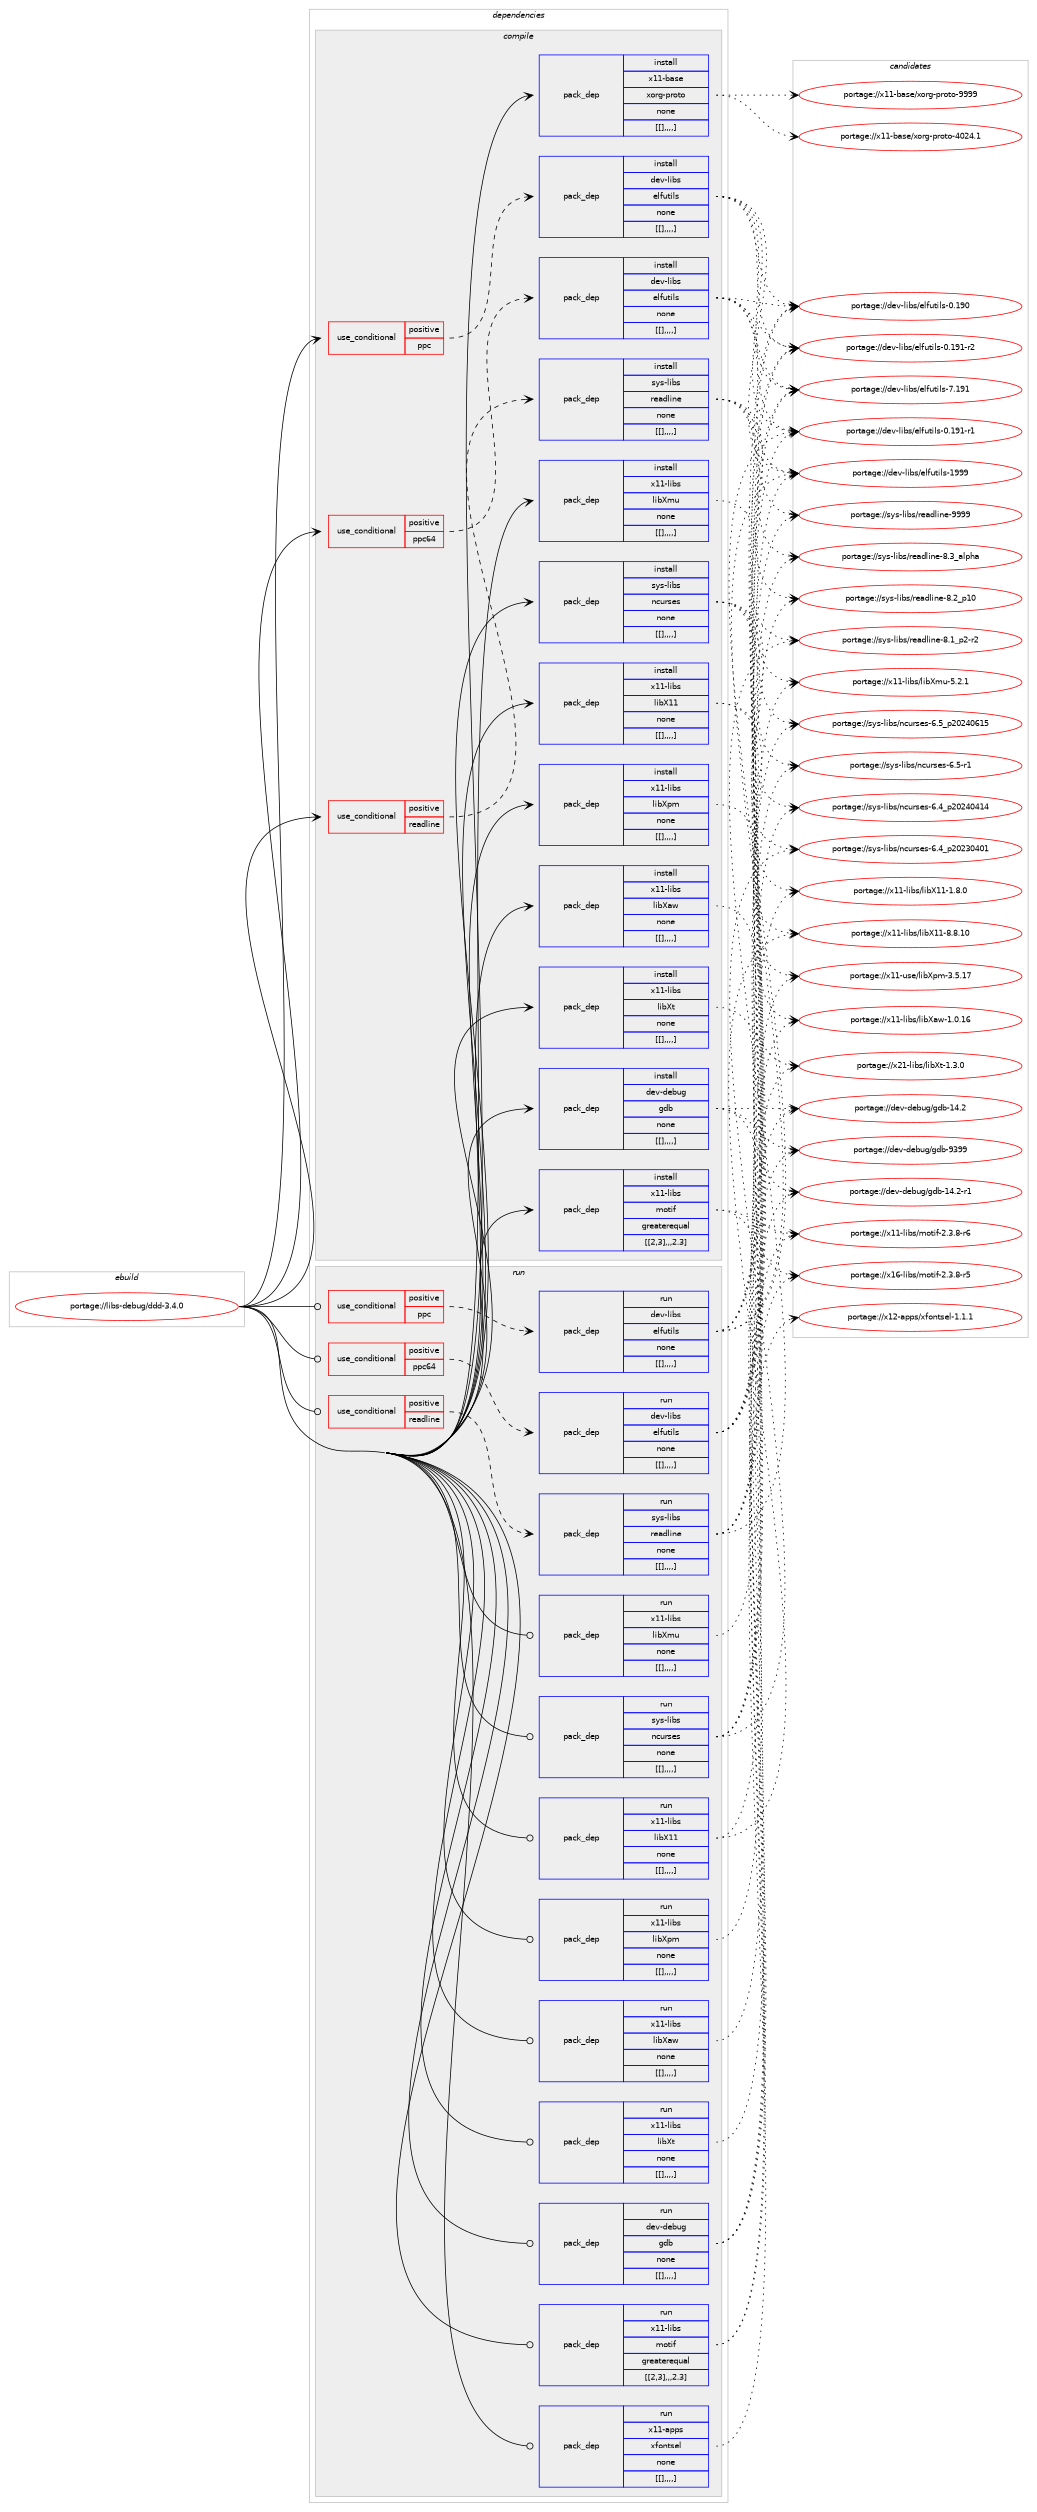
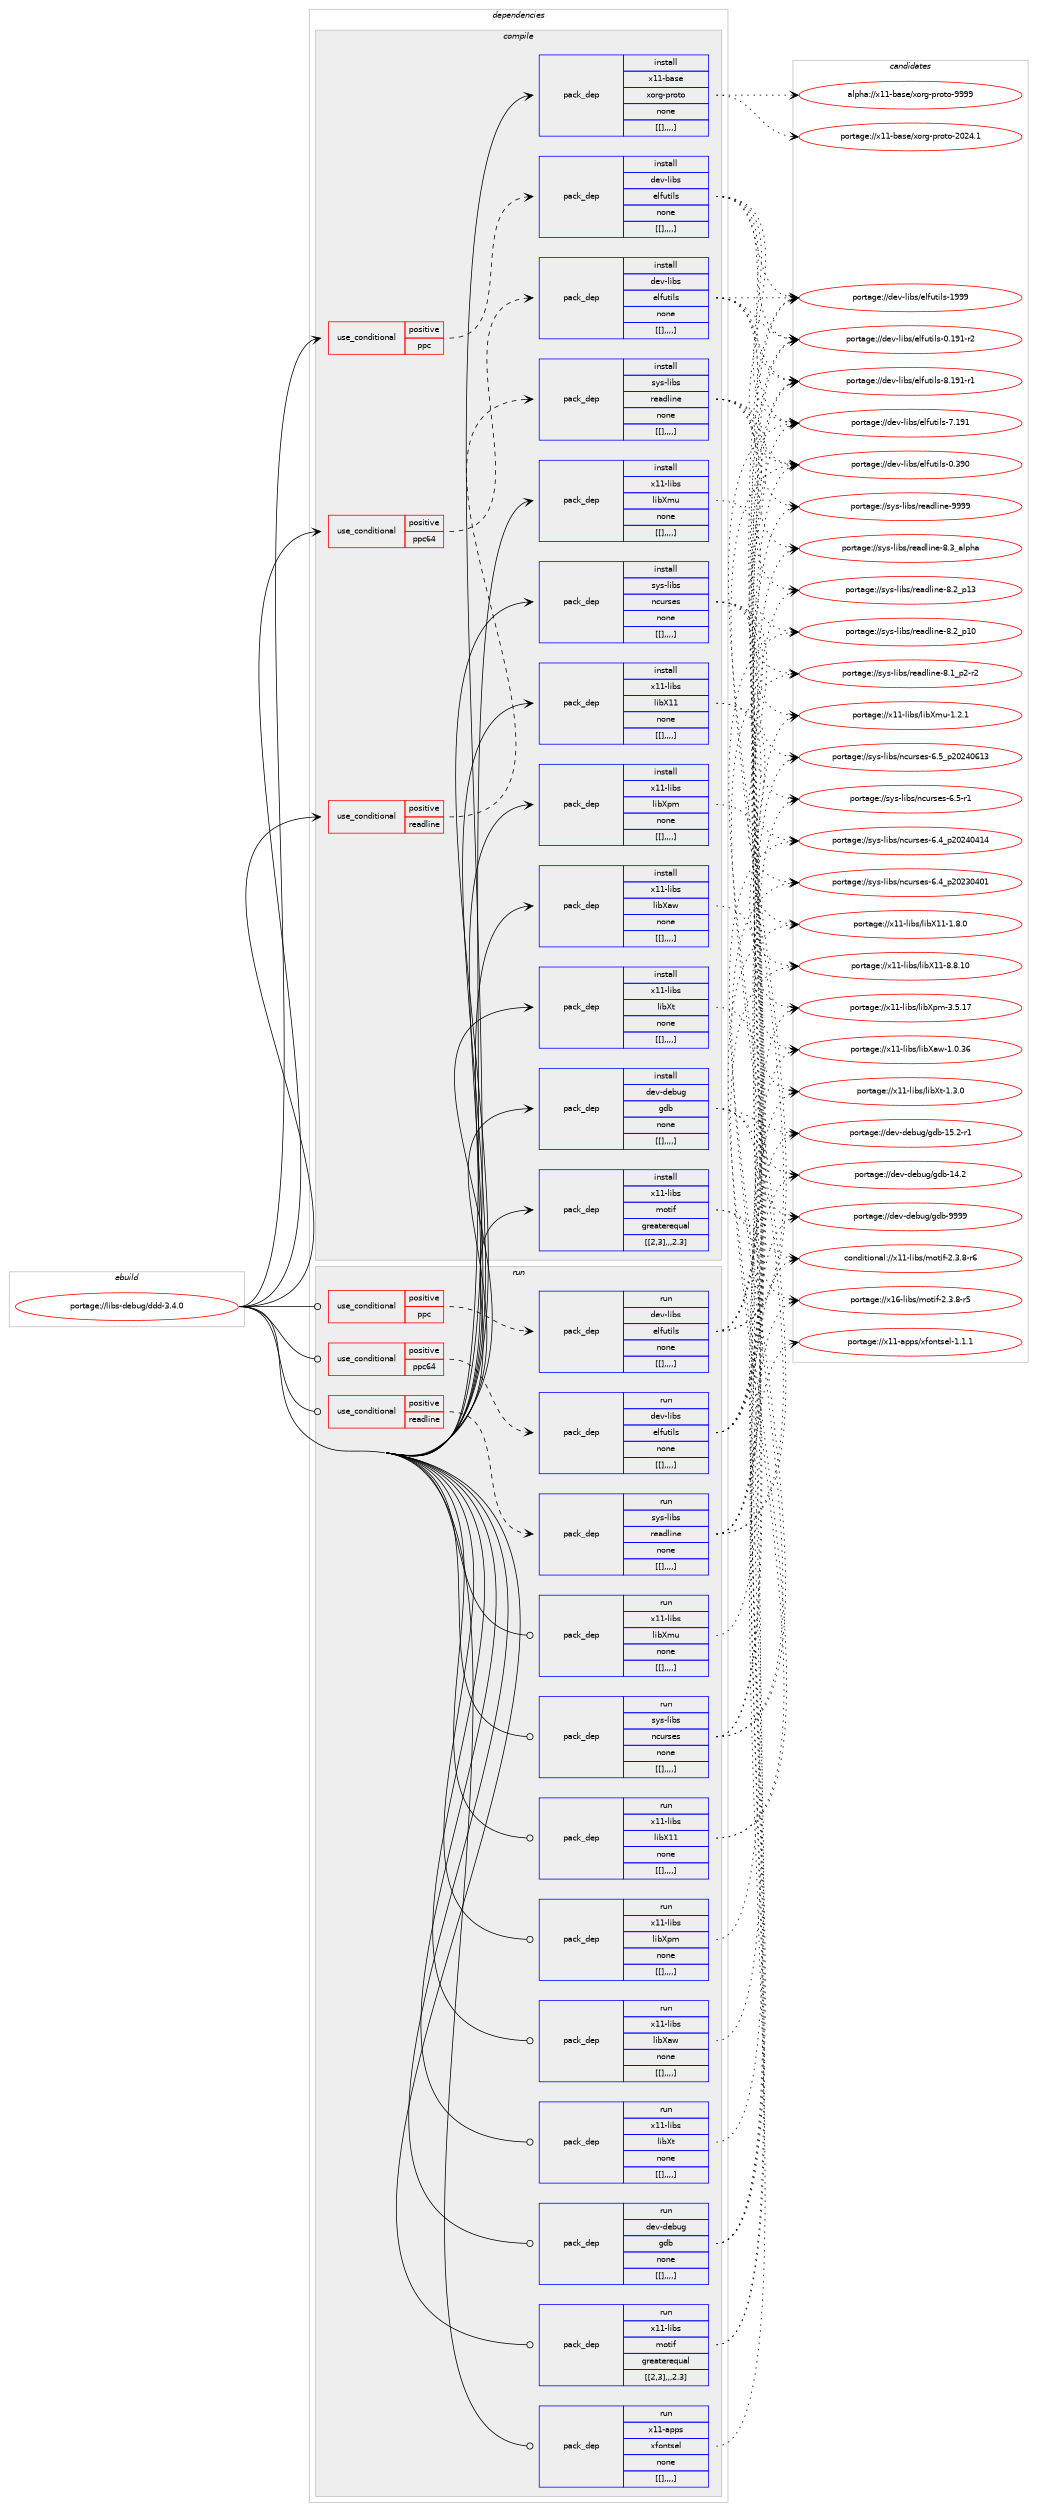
(911, 95) -> (911, 95)
(911, 137) -> (911, 137)
(911, 306) -> (911, 465)
(911, 432) -> (911, 381)
none -> (911, 590)
(911, 682) -> (911, 716)
(911, 724) -> (911, 757)
(911, 976) -> (911, 1008)
(911, 1020) -> (911, 1050)
(911, 1066) -> (911, 1092)
(911, 1150) -> (911, 1217)
(911, 1192) -> (911, 1133)
(911, 1234) -> (911, 1259)
(911, 1317) -> (911, 1342)
